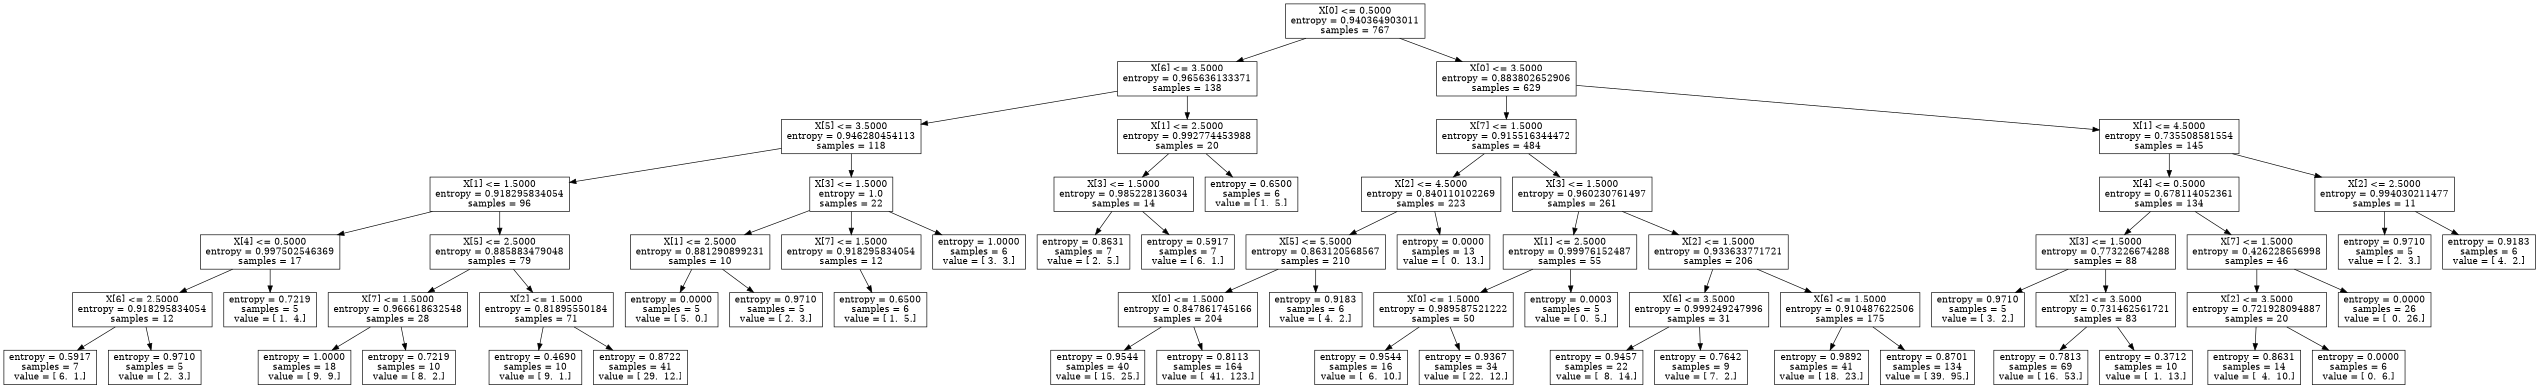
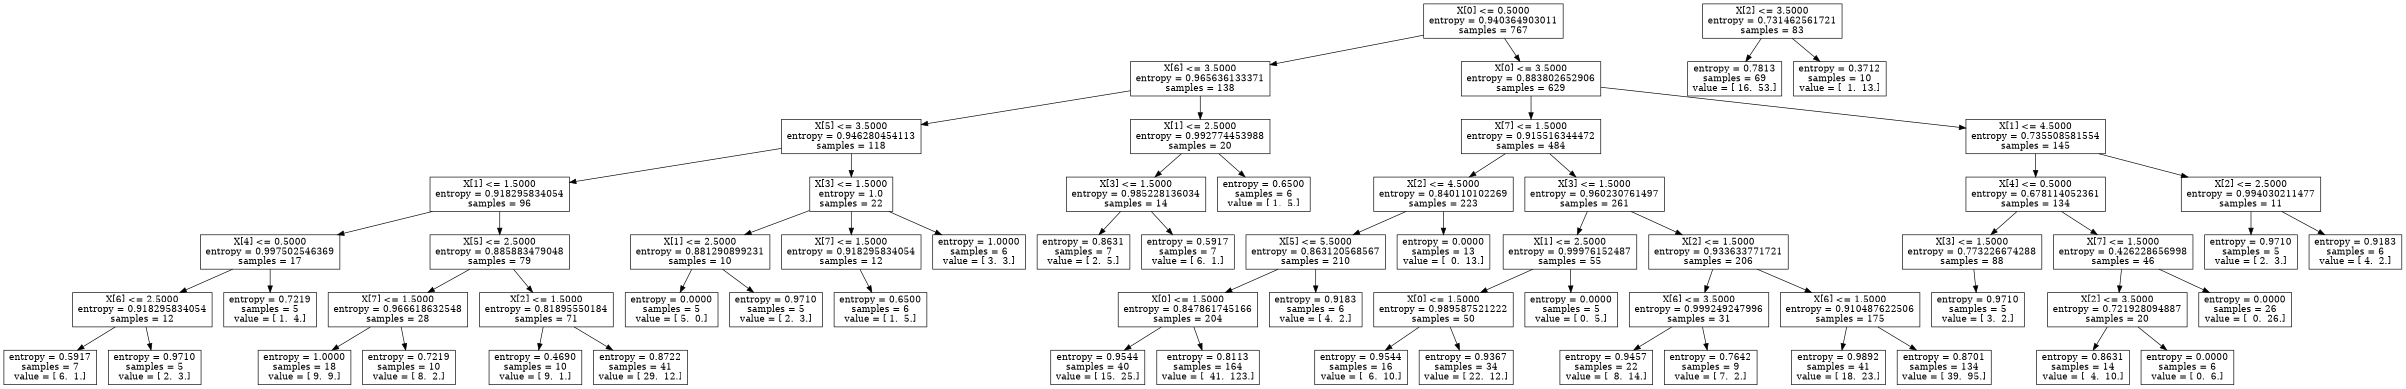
(2106, 278) -> none
(1571, 310) -> (1571, 310)
